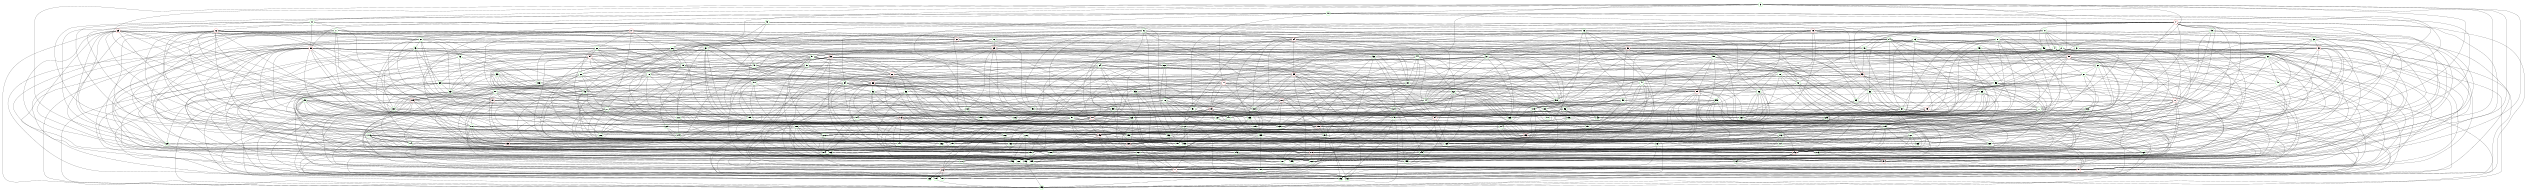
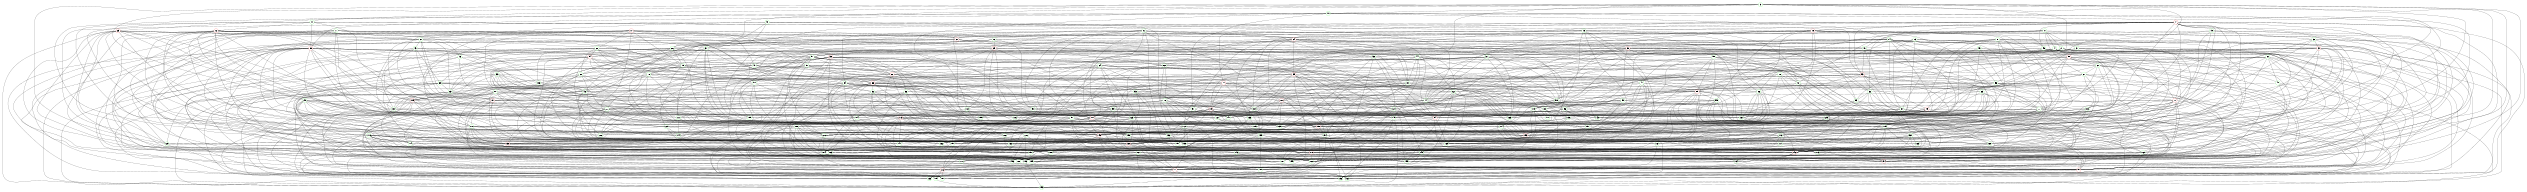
(1911, 135) -> (1911, 135)
